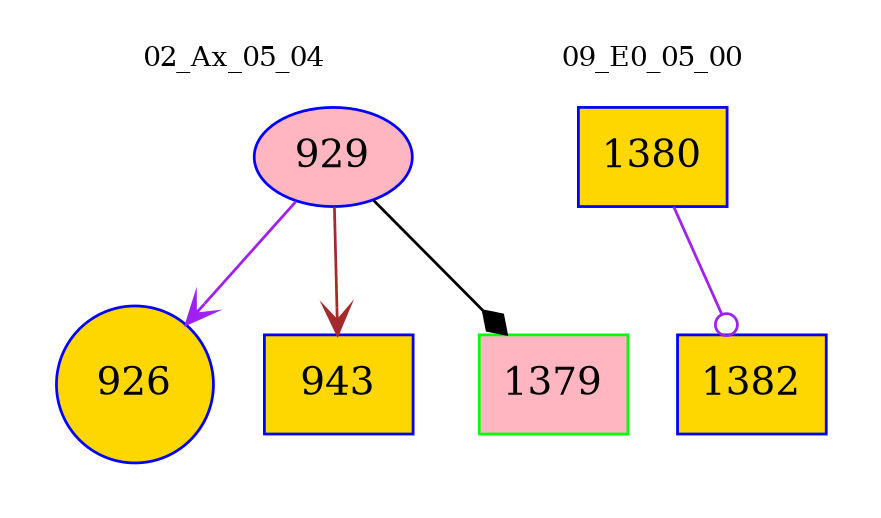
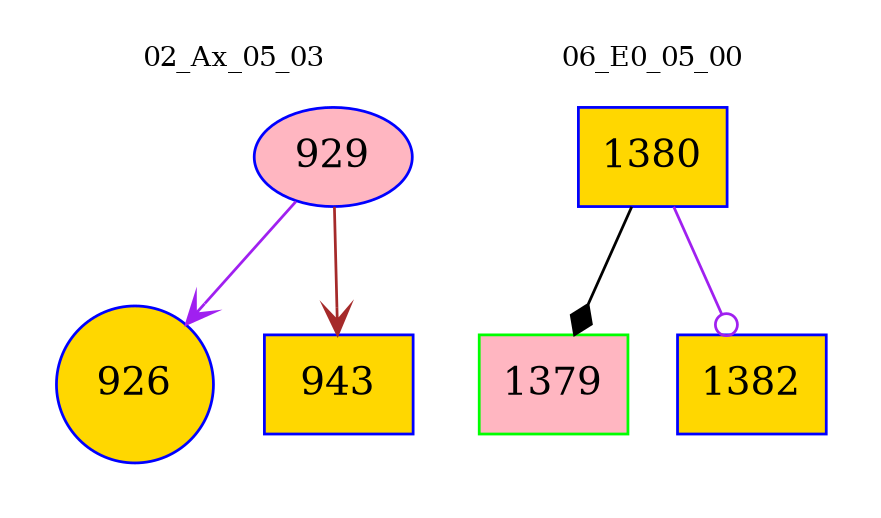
(234, 59) -> (234, 59)
(653, 59) -> (653, 59)
(417, 244) -> (610, 255)
